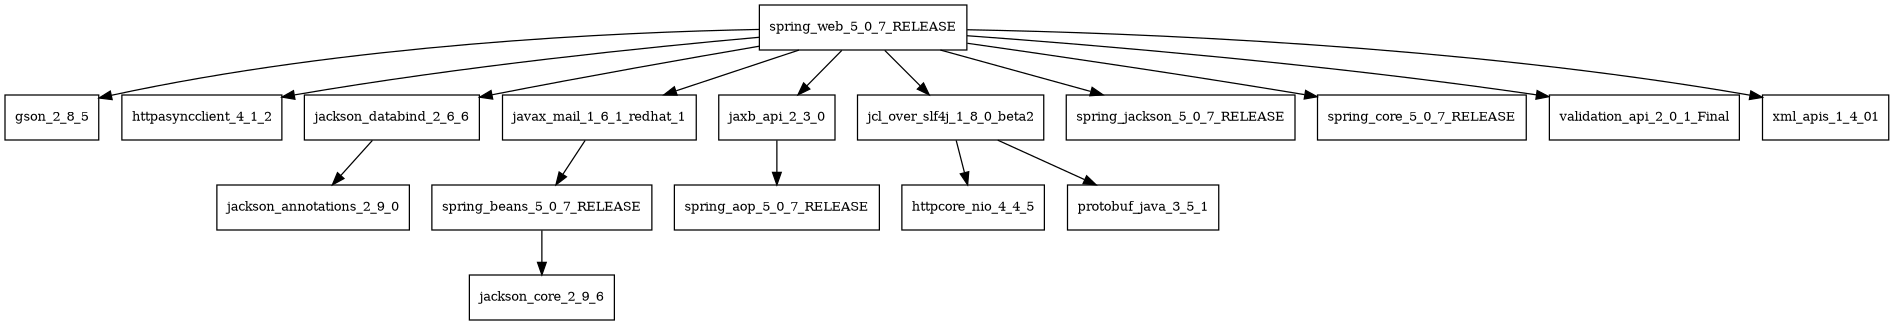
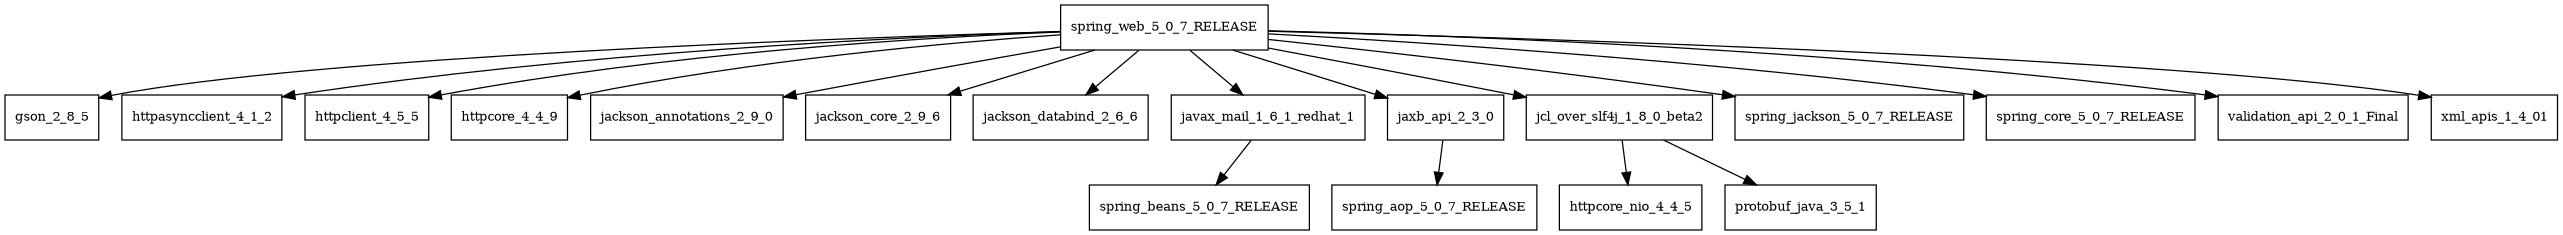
none -> (367, 118)
none -> (509, 118)
(357, 158) -> (928, 70)
(542, 246) -> (1028, 71)
